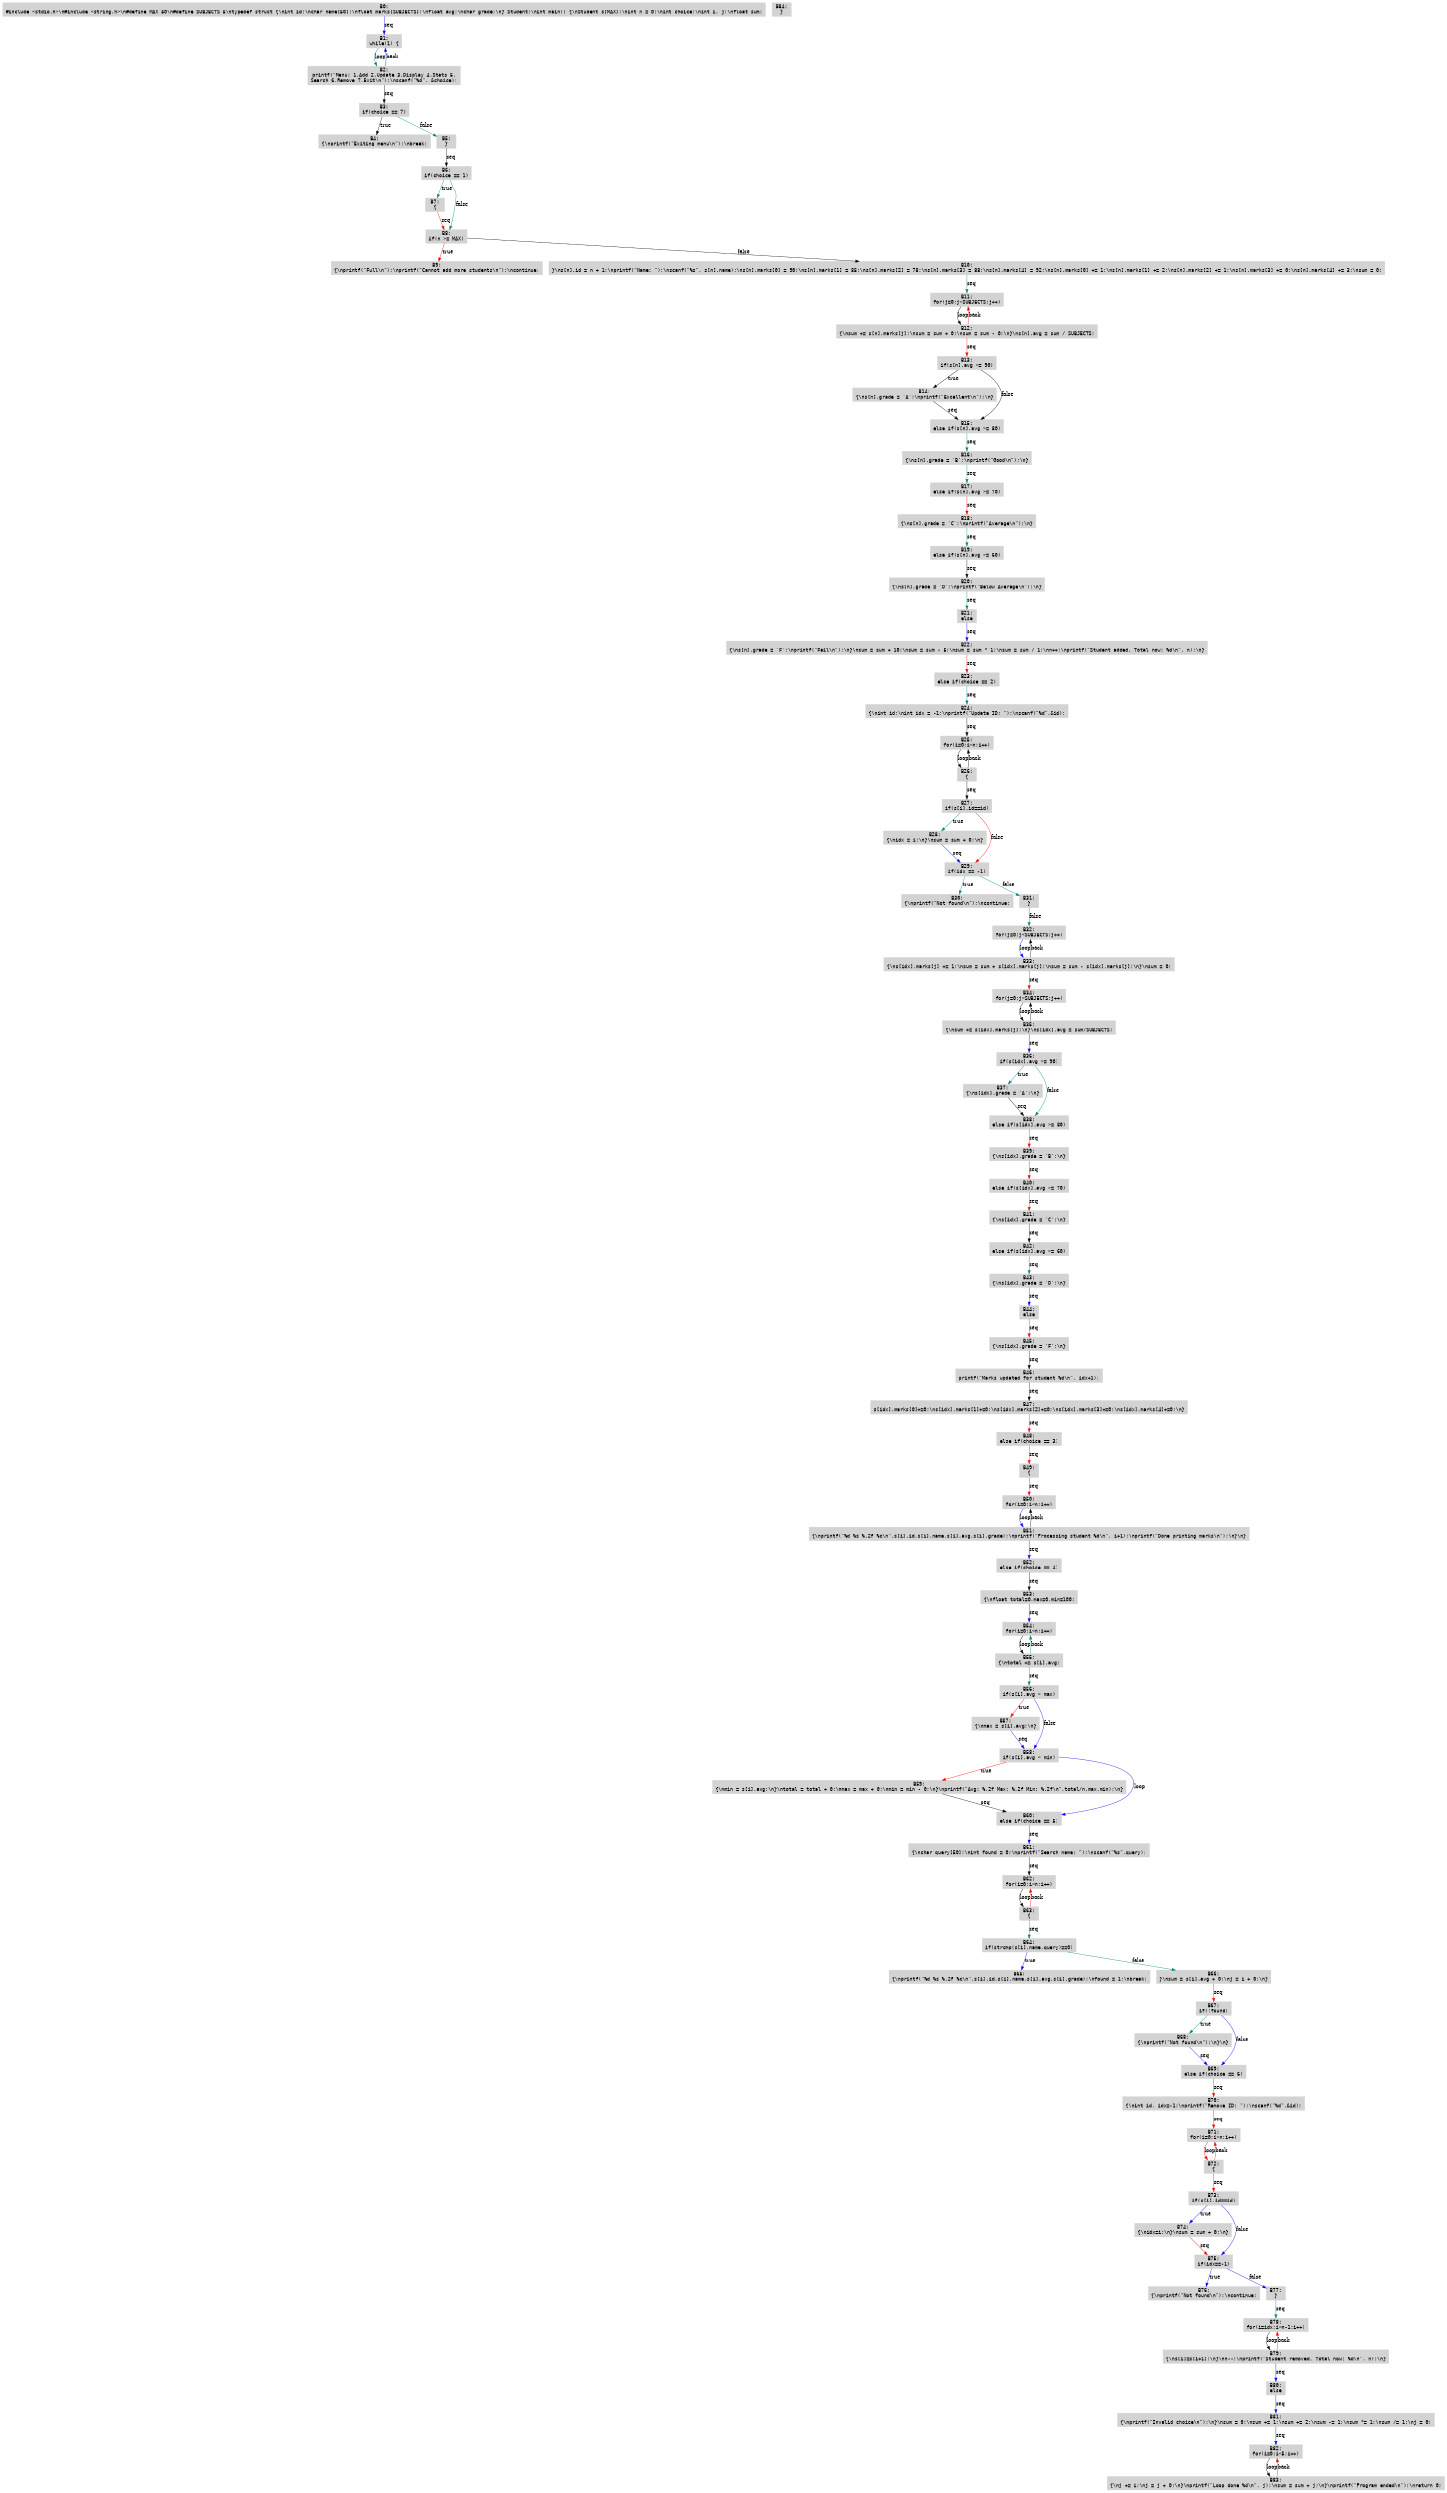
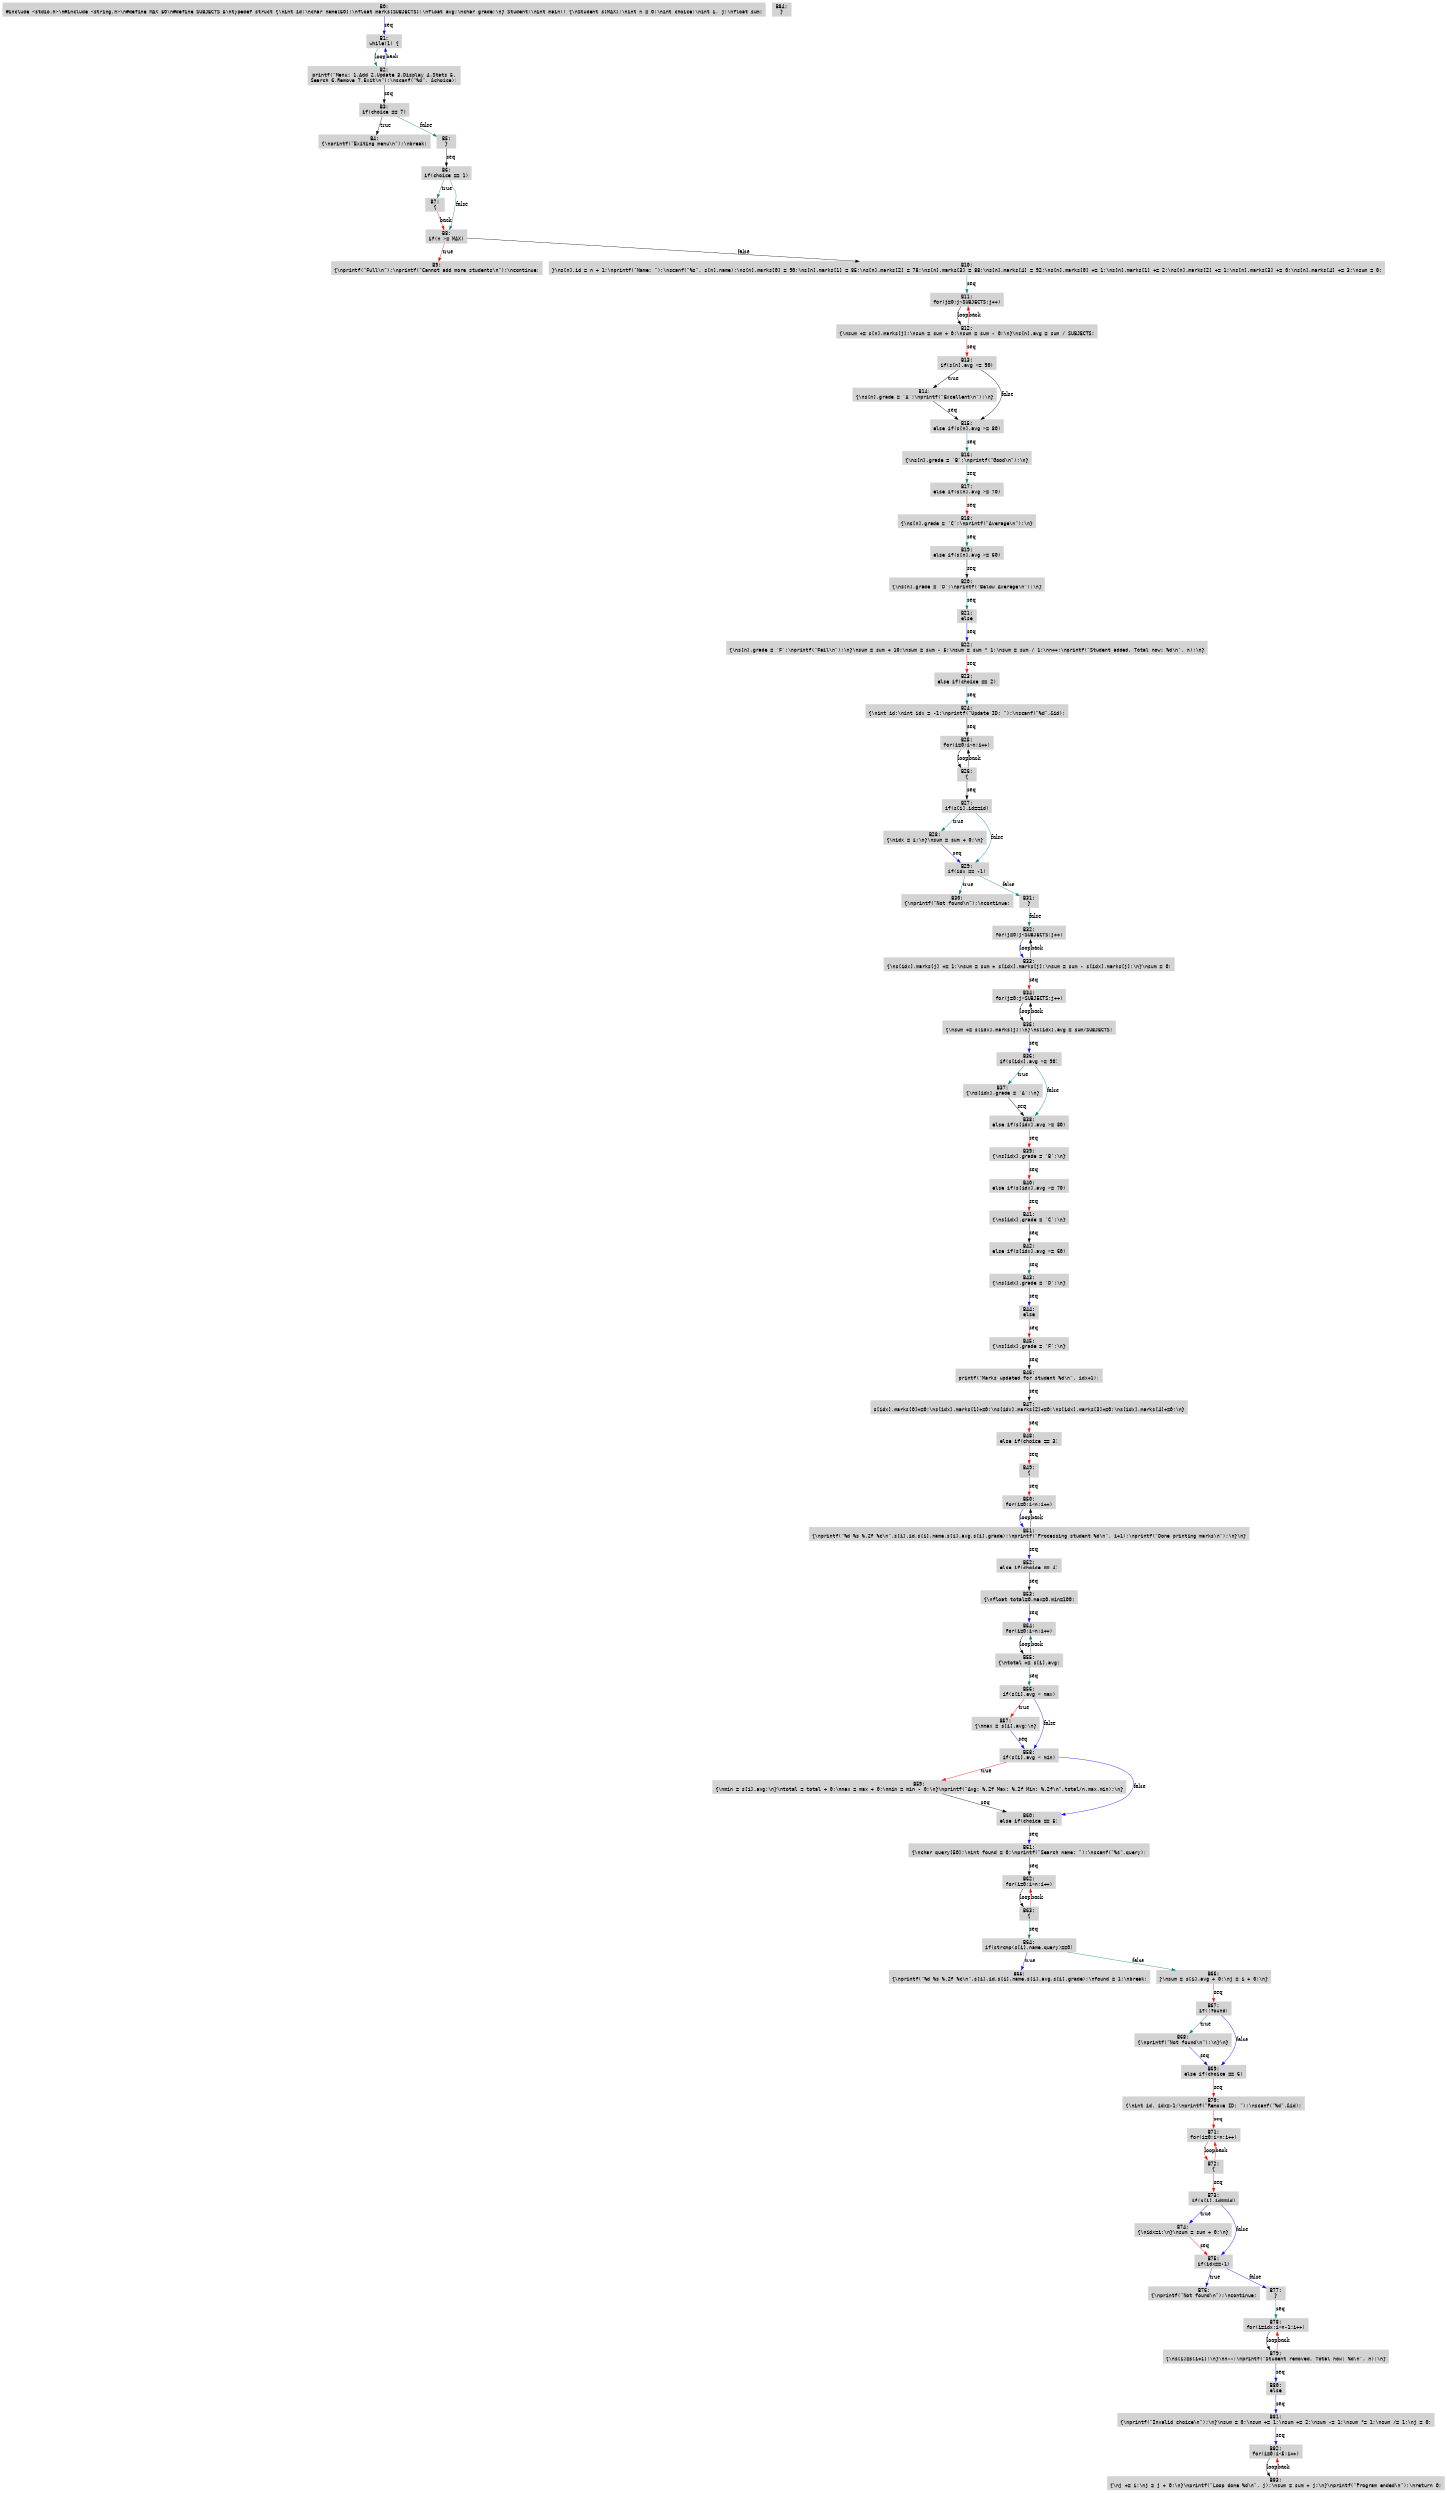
(446, 221) -> (446, 221)
(991, 836) -> (991, 836)
(1140, 1787) -> (1140, 1787)
